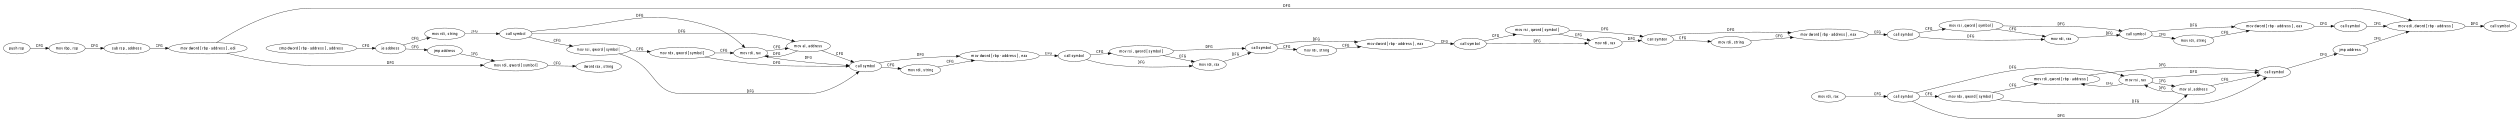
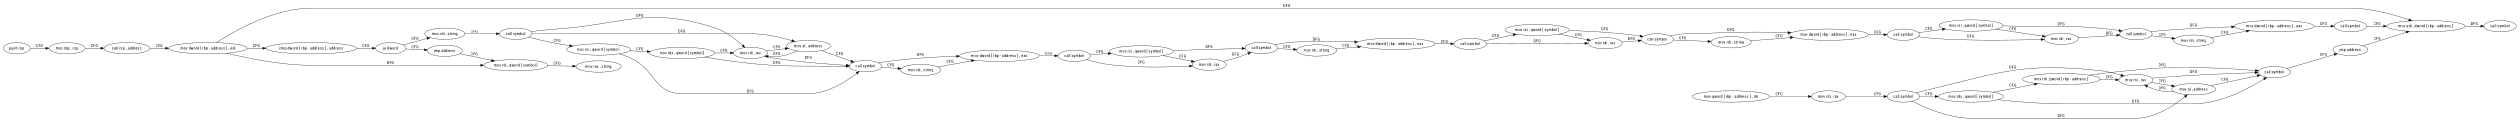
none -> (255, 48)
(391, 48) -> (391, 48)
(599, 67) -> (599, 67)
(2104, 86) -> (2108, 80)
none -> (1731, 96)
